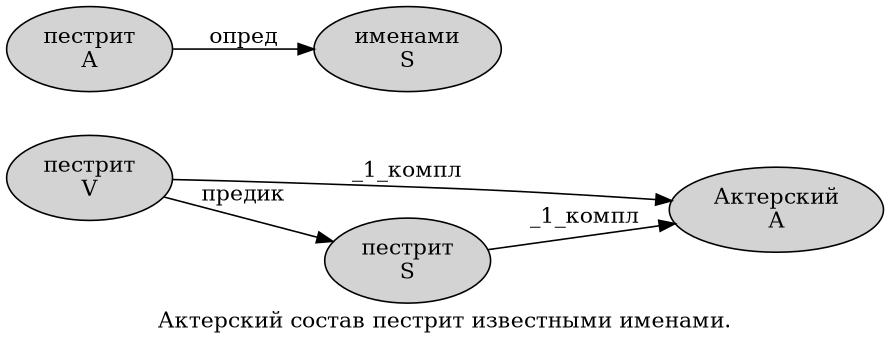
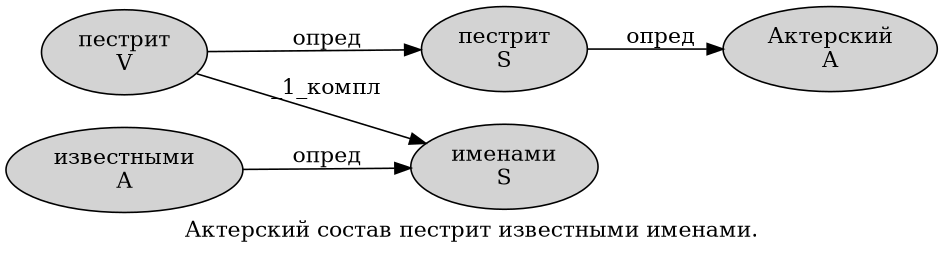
(90, 49) -> (124, 170)
(414, 187) -> (304, 106)
(244, 195) -> (327, 39)
(585, 217) -> (661, 37)
